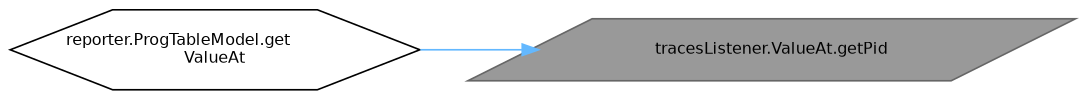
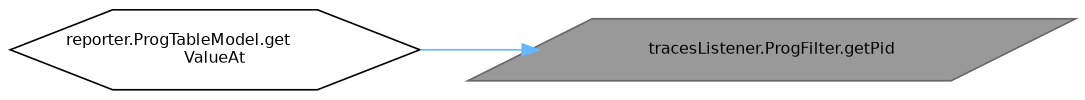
(772, 50) -> (772, 50)
